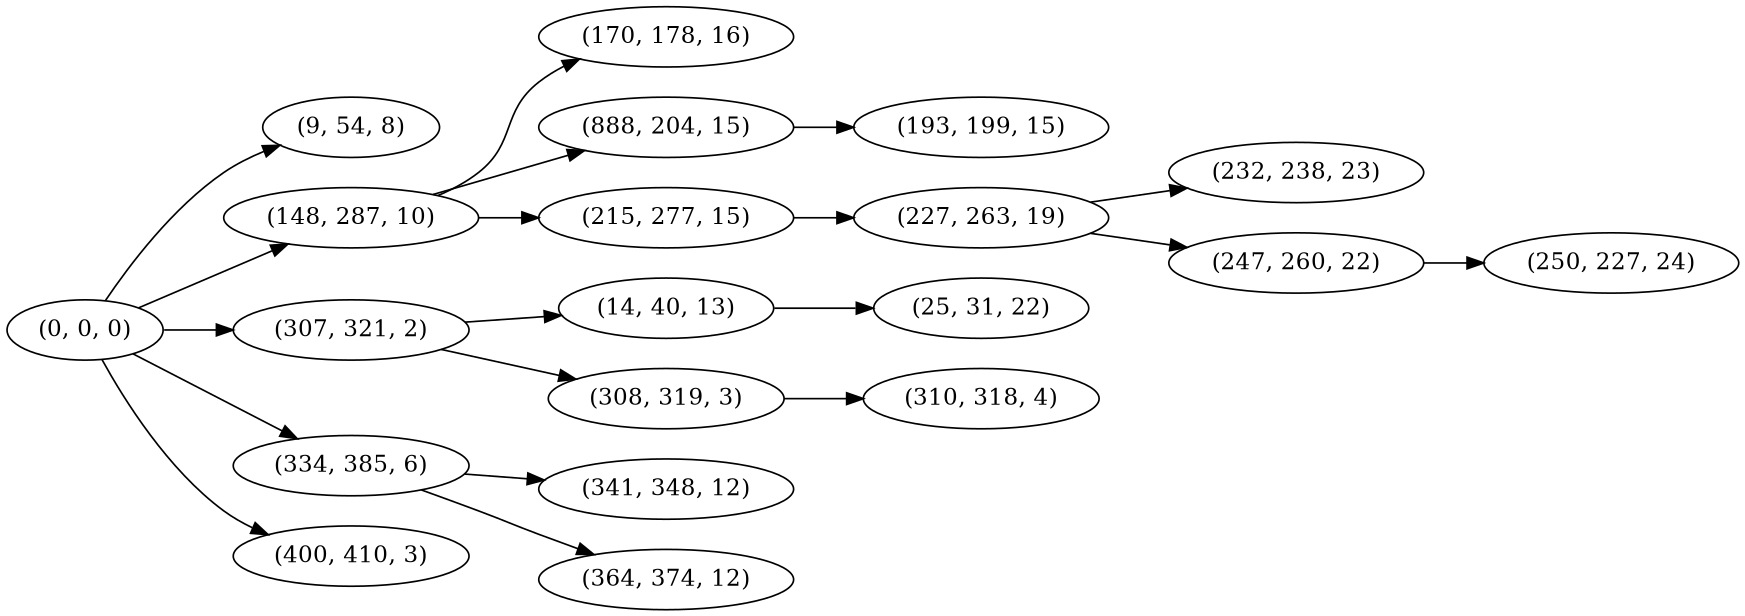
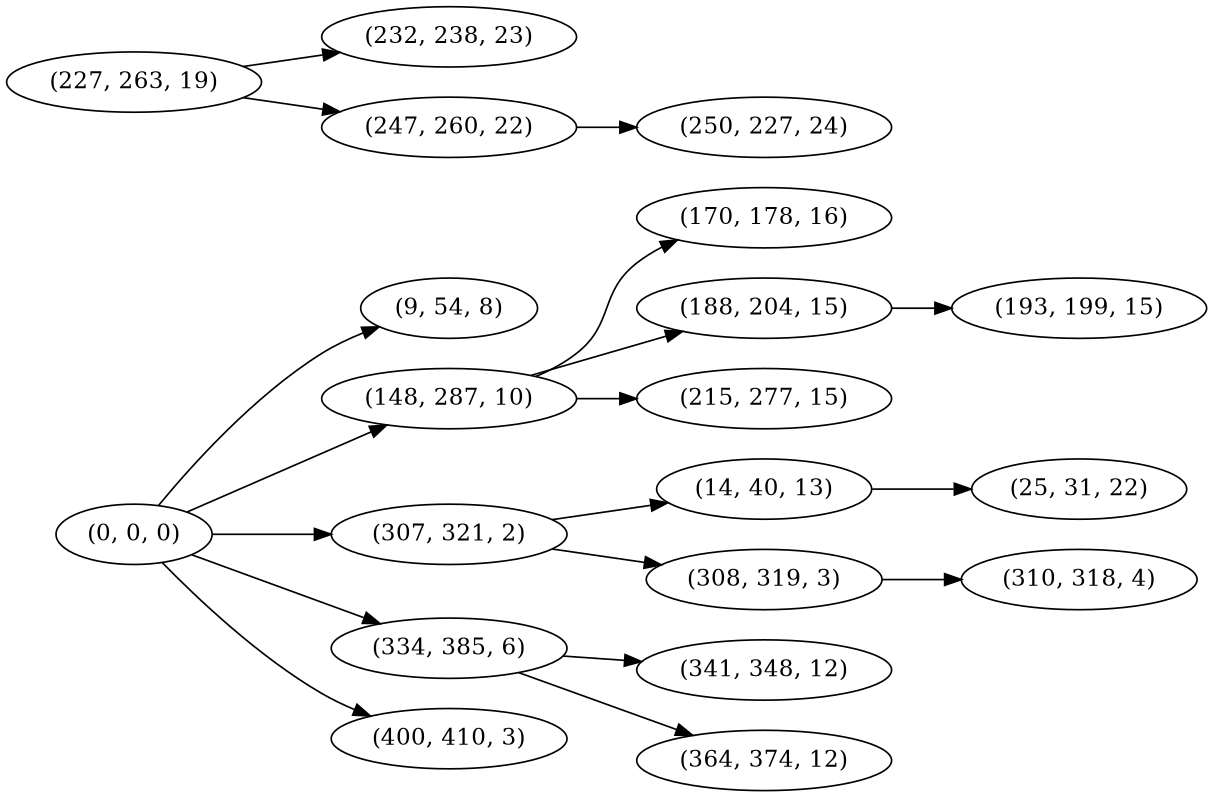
(666, 127) -> (764, 308)
(815, 218) -> none
